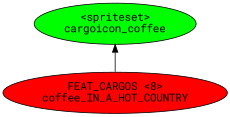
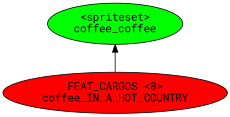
(115, 24) -> (115, 24)
